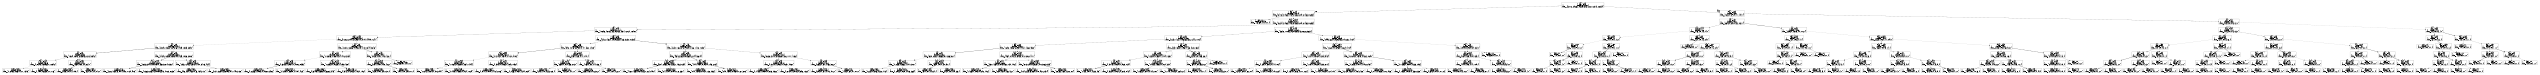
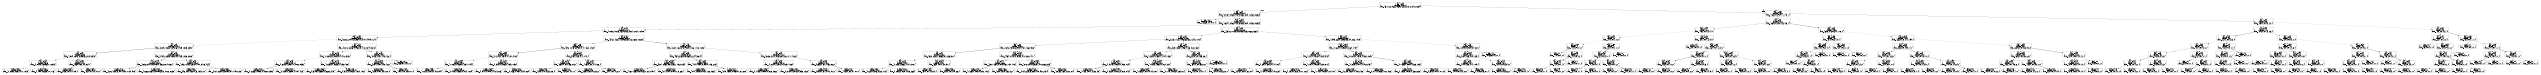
none -> (1822, 55)
(2460, 55) -> (2461, 55)
(1557, 70) -> (1557, 70)
none -> (1782, 70)
(1798, 70) -> (1818, 70)
(2294, 70) -> none
